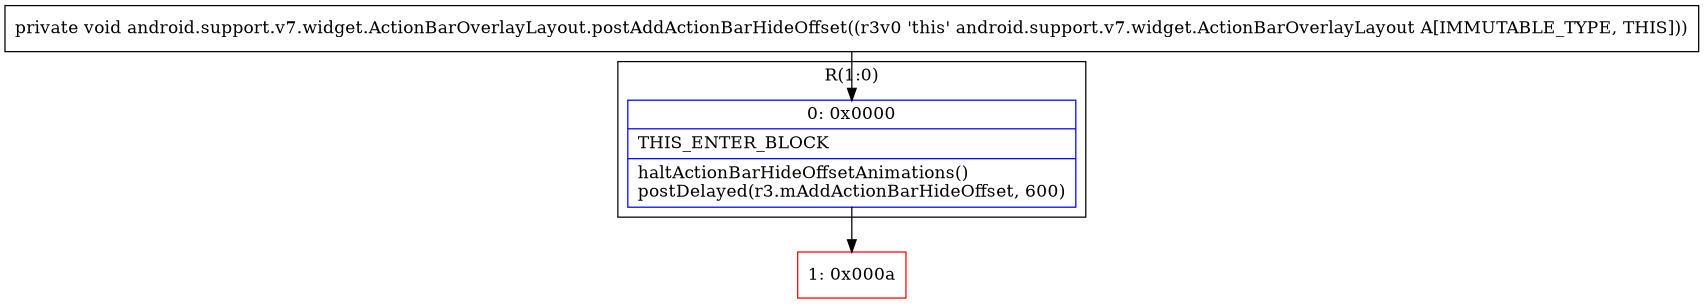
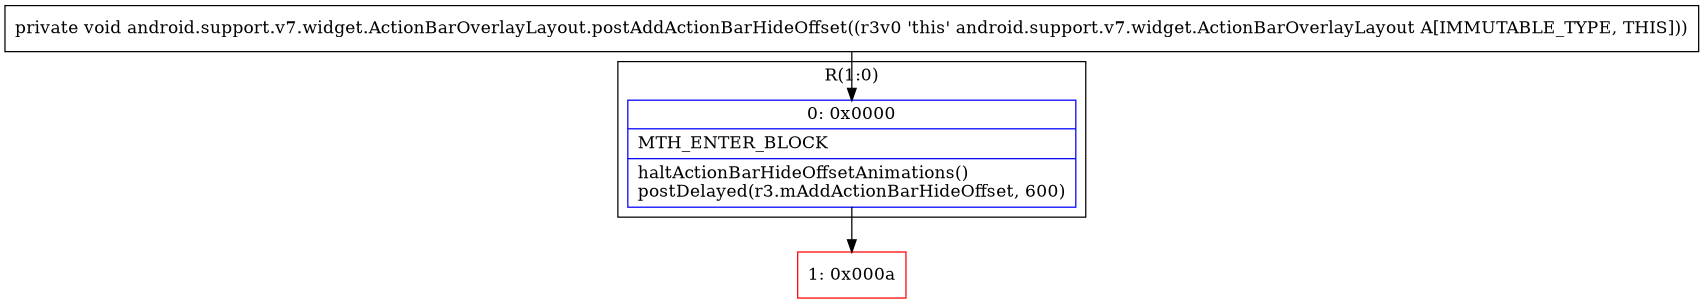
(734, 143) -> (734, 143)
